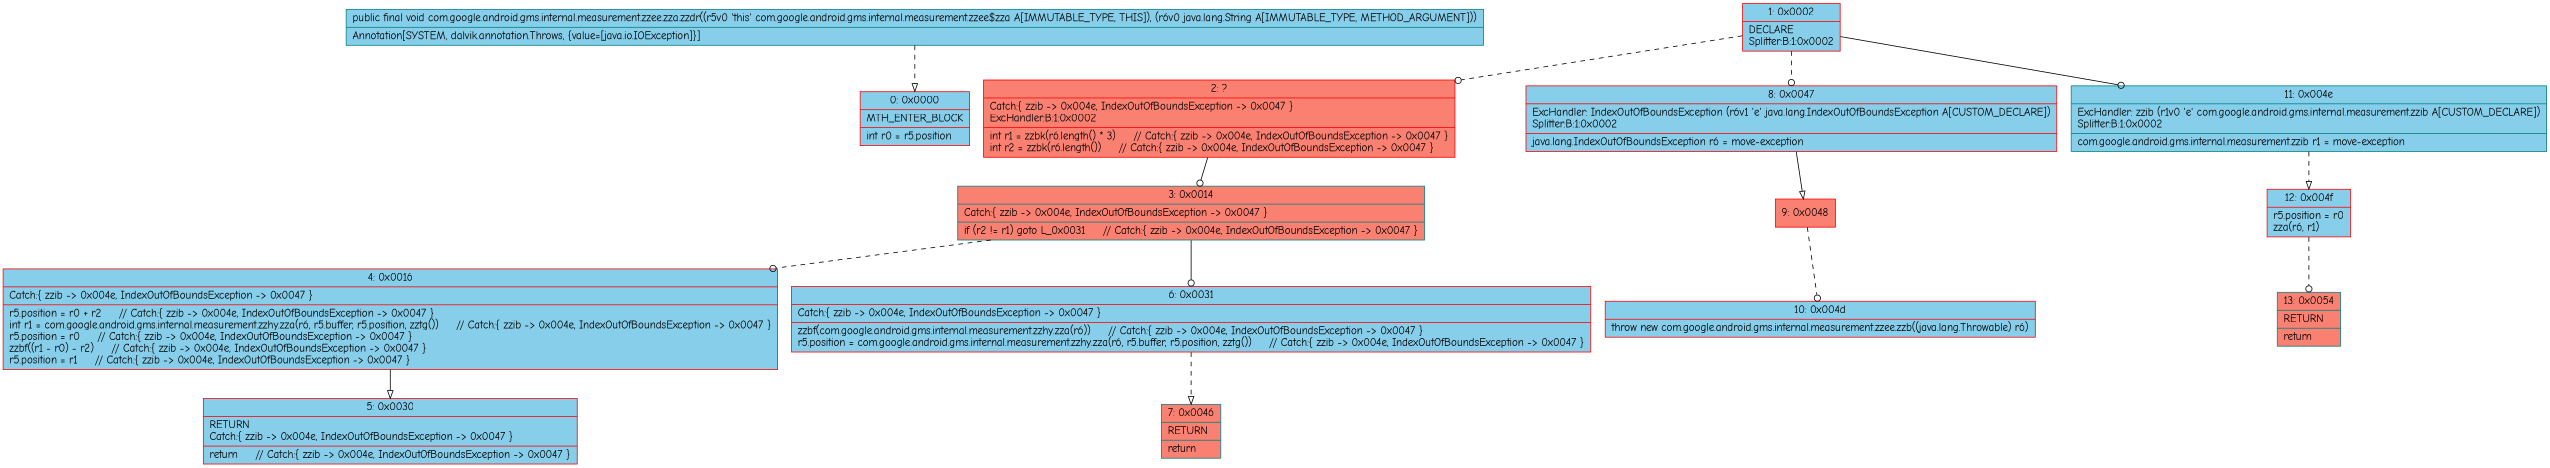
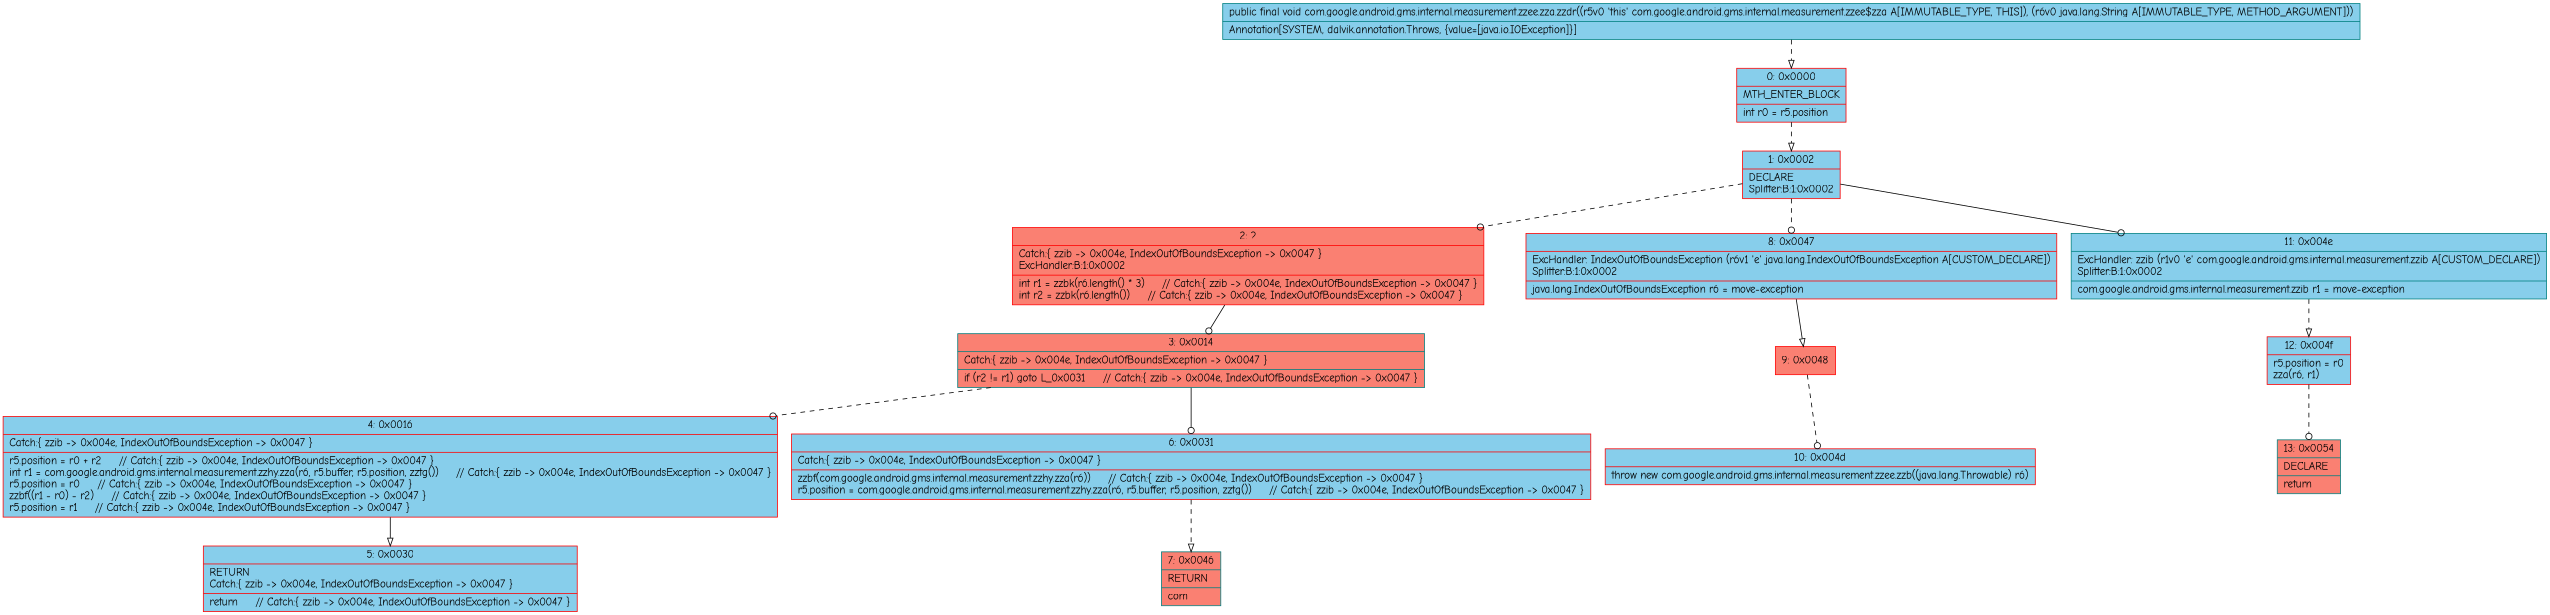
none -> (1791, 133)
(2304, 319) -> (2306, 466)
(1182, 449) -> (1178, 596)
